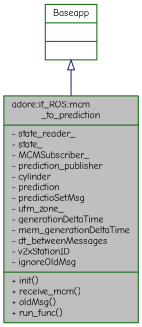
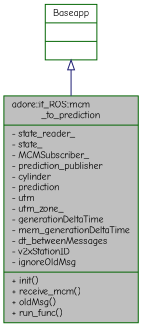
(49, 198) -> (23, 198)
